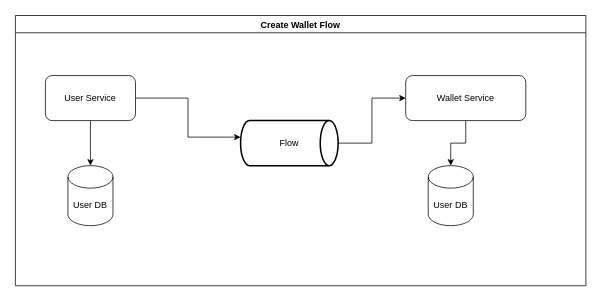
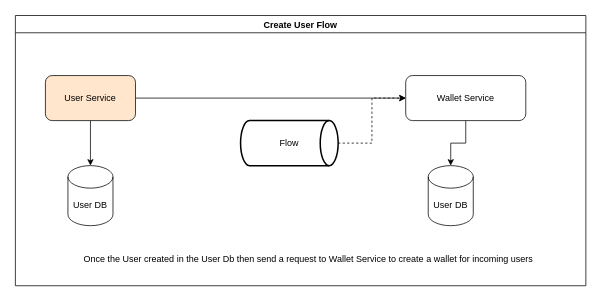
(300, 24) -> (300, 24)
(90, 98) -> (90, 98)
(188, 136) -> (276, 98)
(372, 138) -> (372, 138)
none -> (308, 259)
